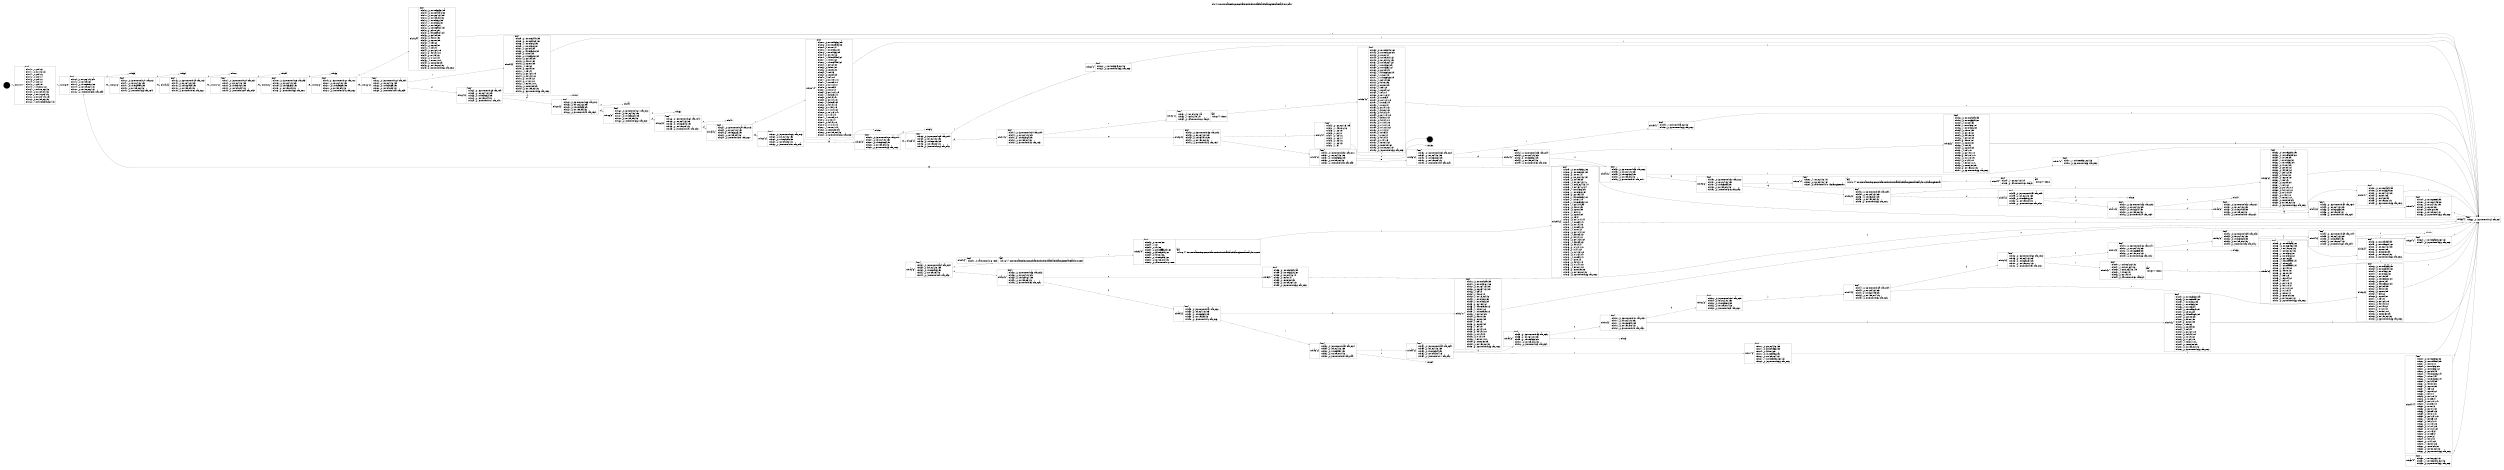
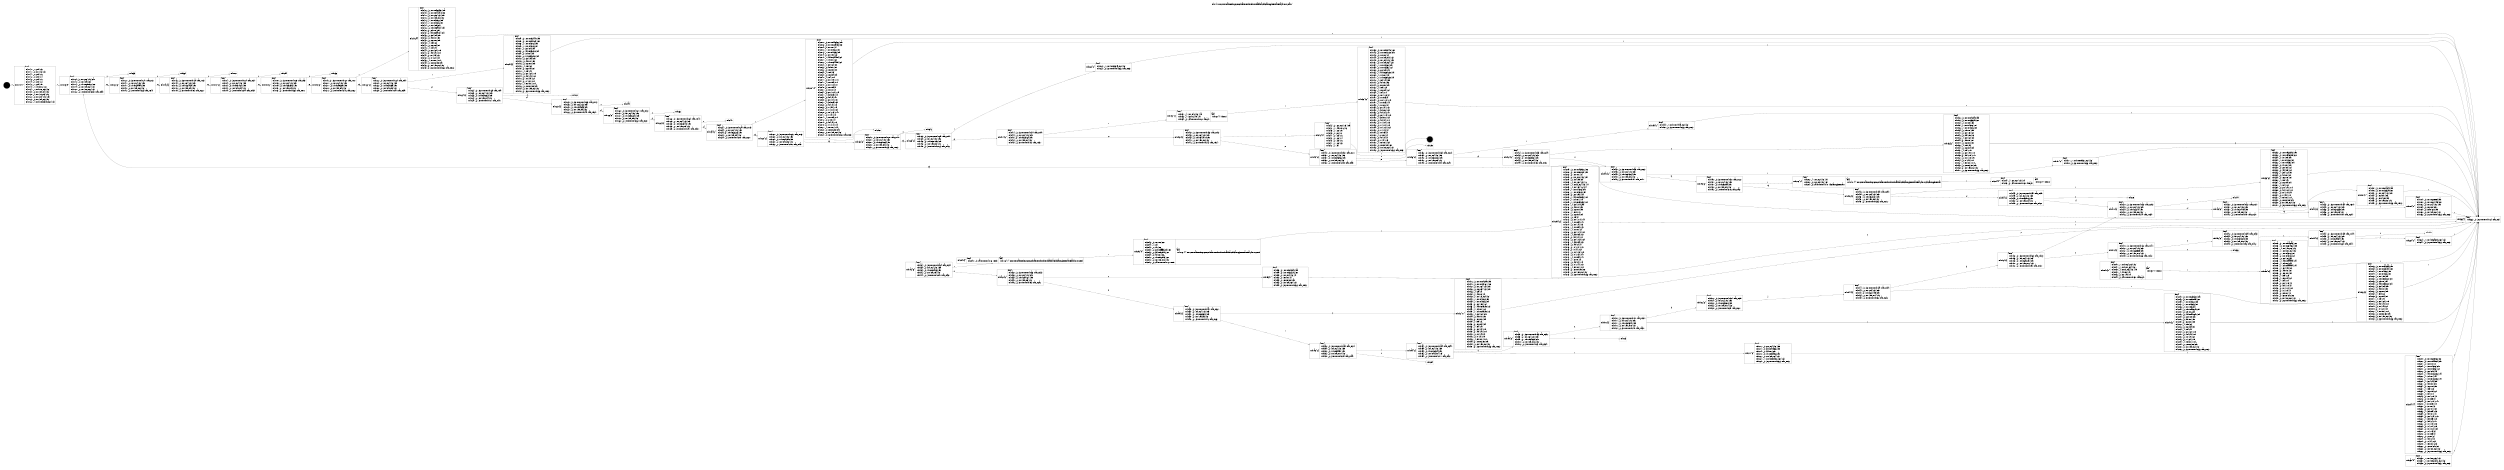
(2380, 249) -> none
(2072, 265) -> (2077, 235)
